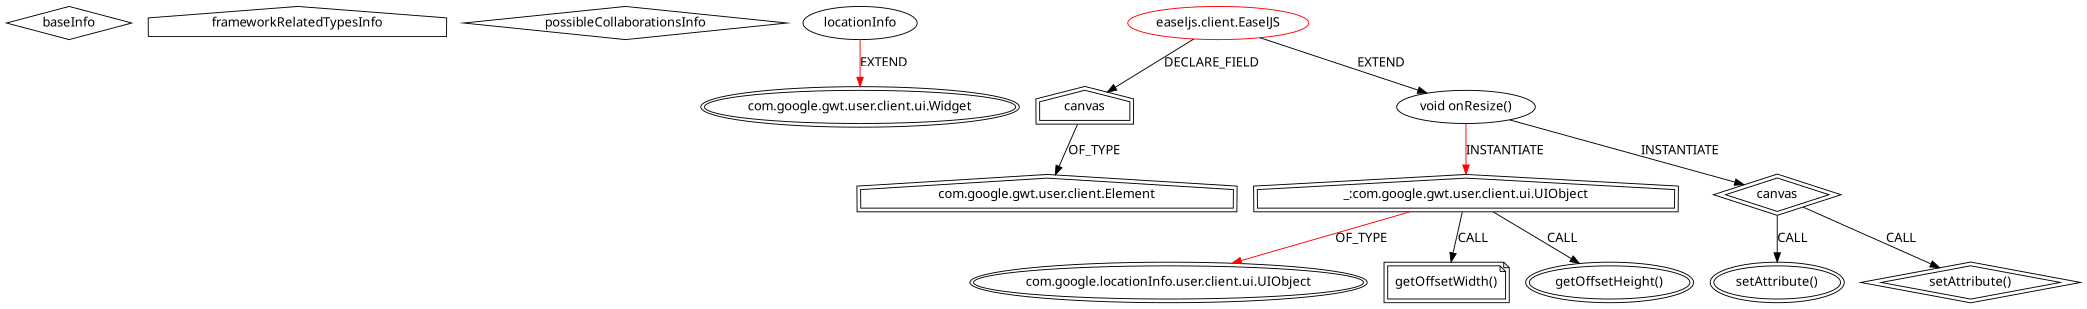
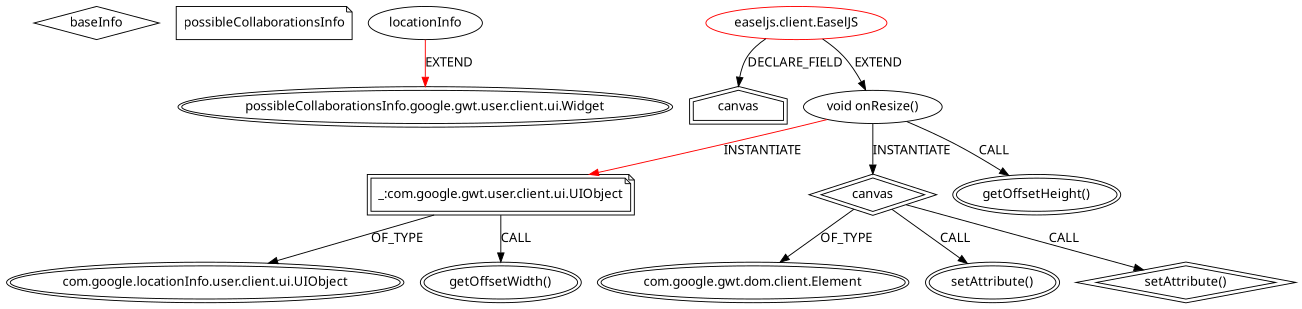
(297, 23) -> none
(625, 23) -> (264, 23)
(860, 107) -> (425, 107)
(1047, 195) -> none
(1466, 195) -> (501, 195)
(1532, 235) -> (955, 144)
(1325, 236) -> (356, 238)
none -> (753, 282)
(1447, 282) -> (501, 282)
